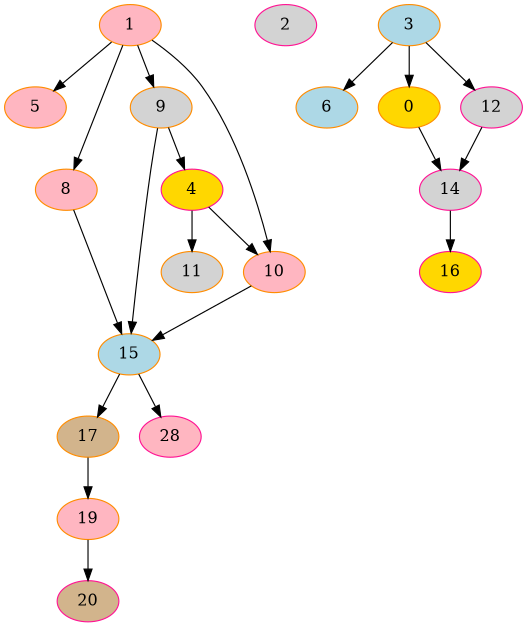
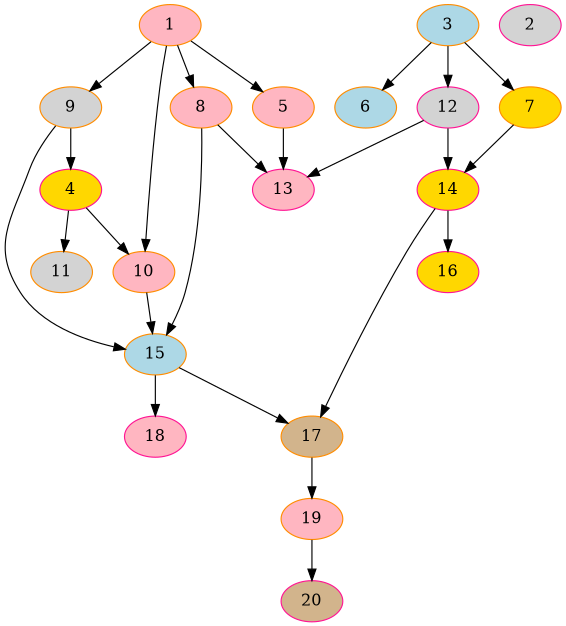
(409, 107) -> (530, 107)
none -> (283, 190)
(450, 190) -> (448, 190)
none -> (377, 305)
(170, 437) -> (155, 437)
